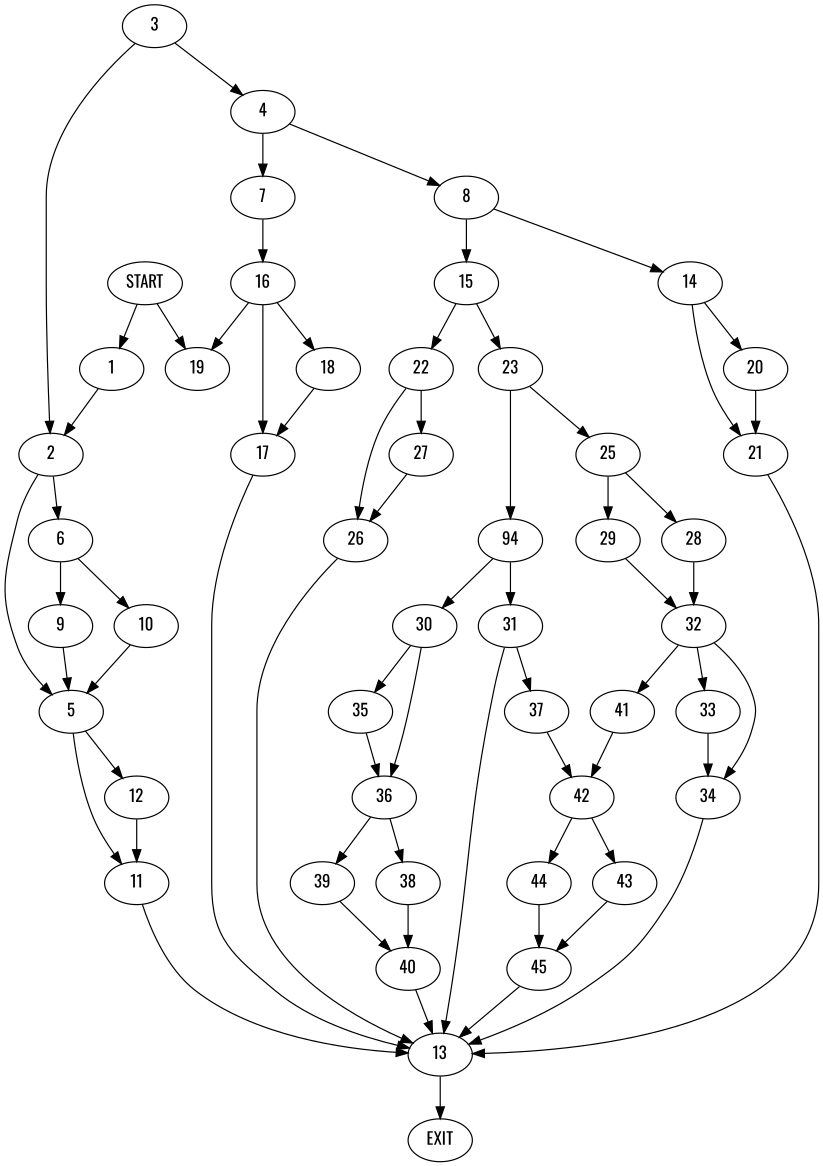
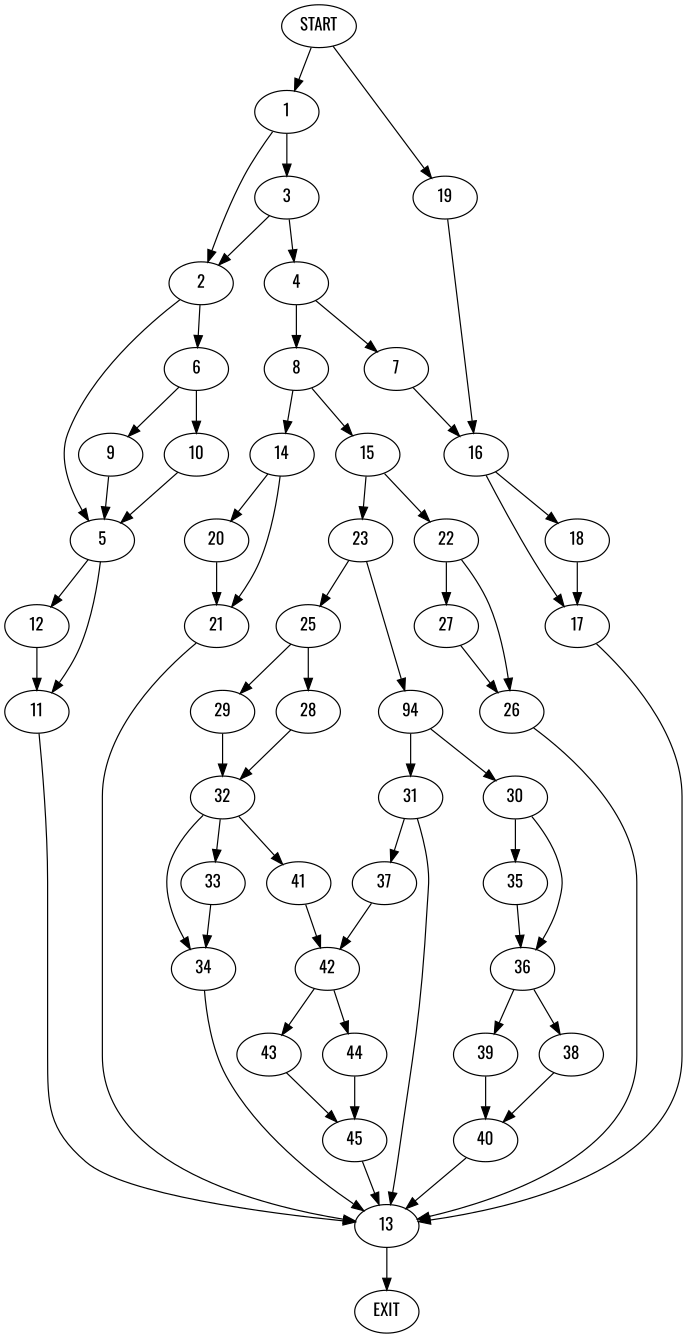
none -> (287, 149)
(234, 321) -> (460, 320)
